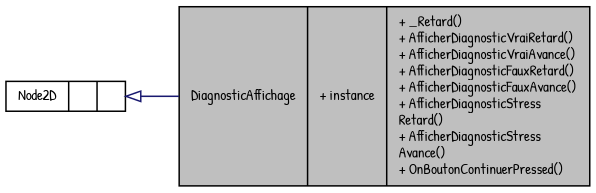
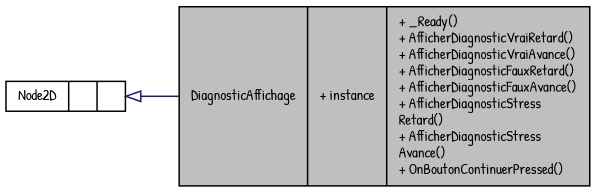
(431, 22) -> (429, 22)
